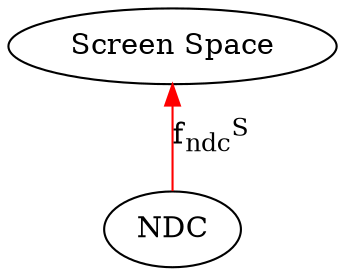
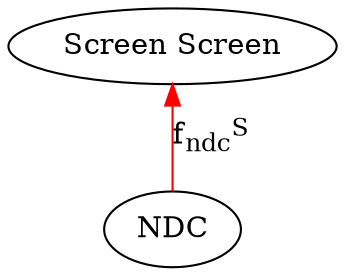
(173, 46) -> (173, 46)
